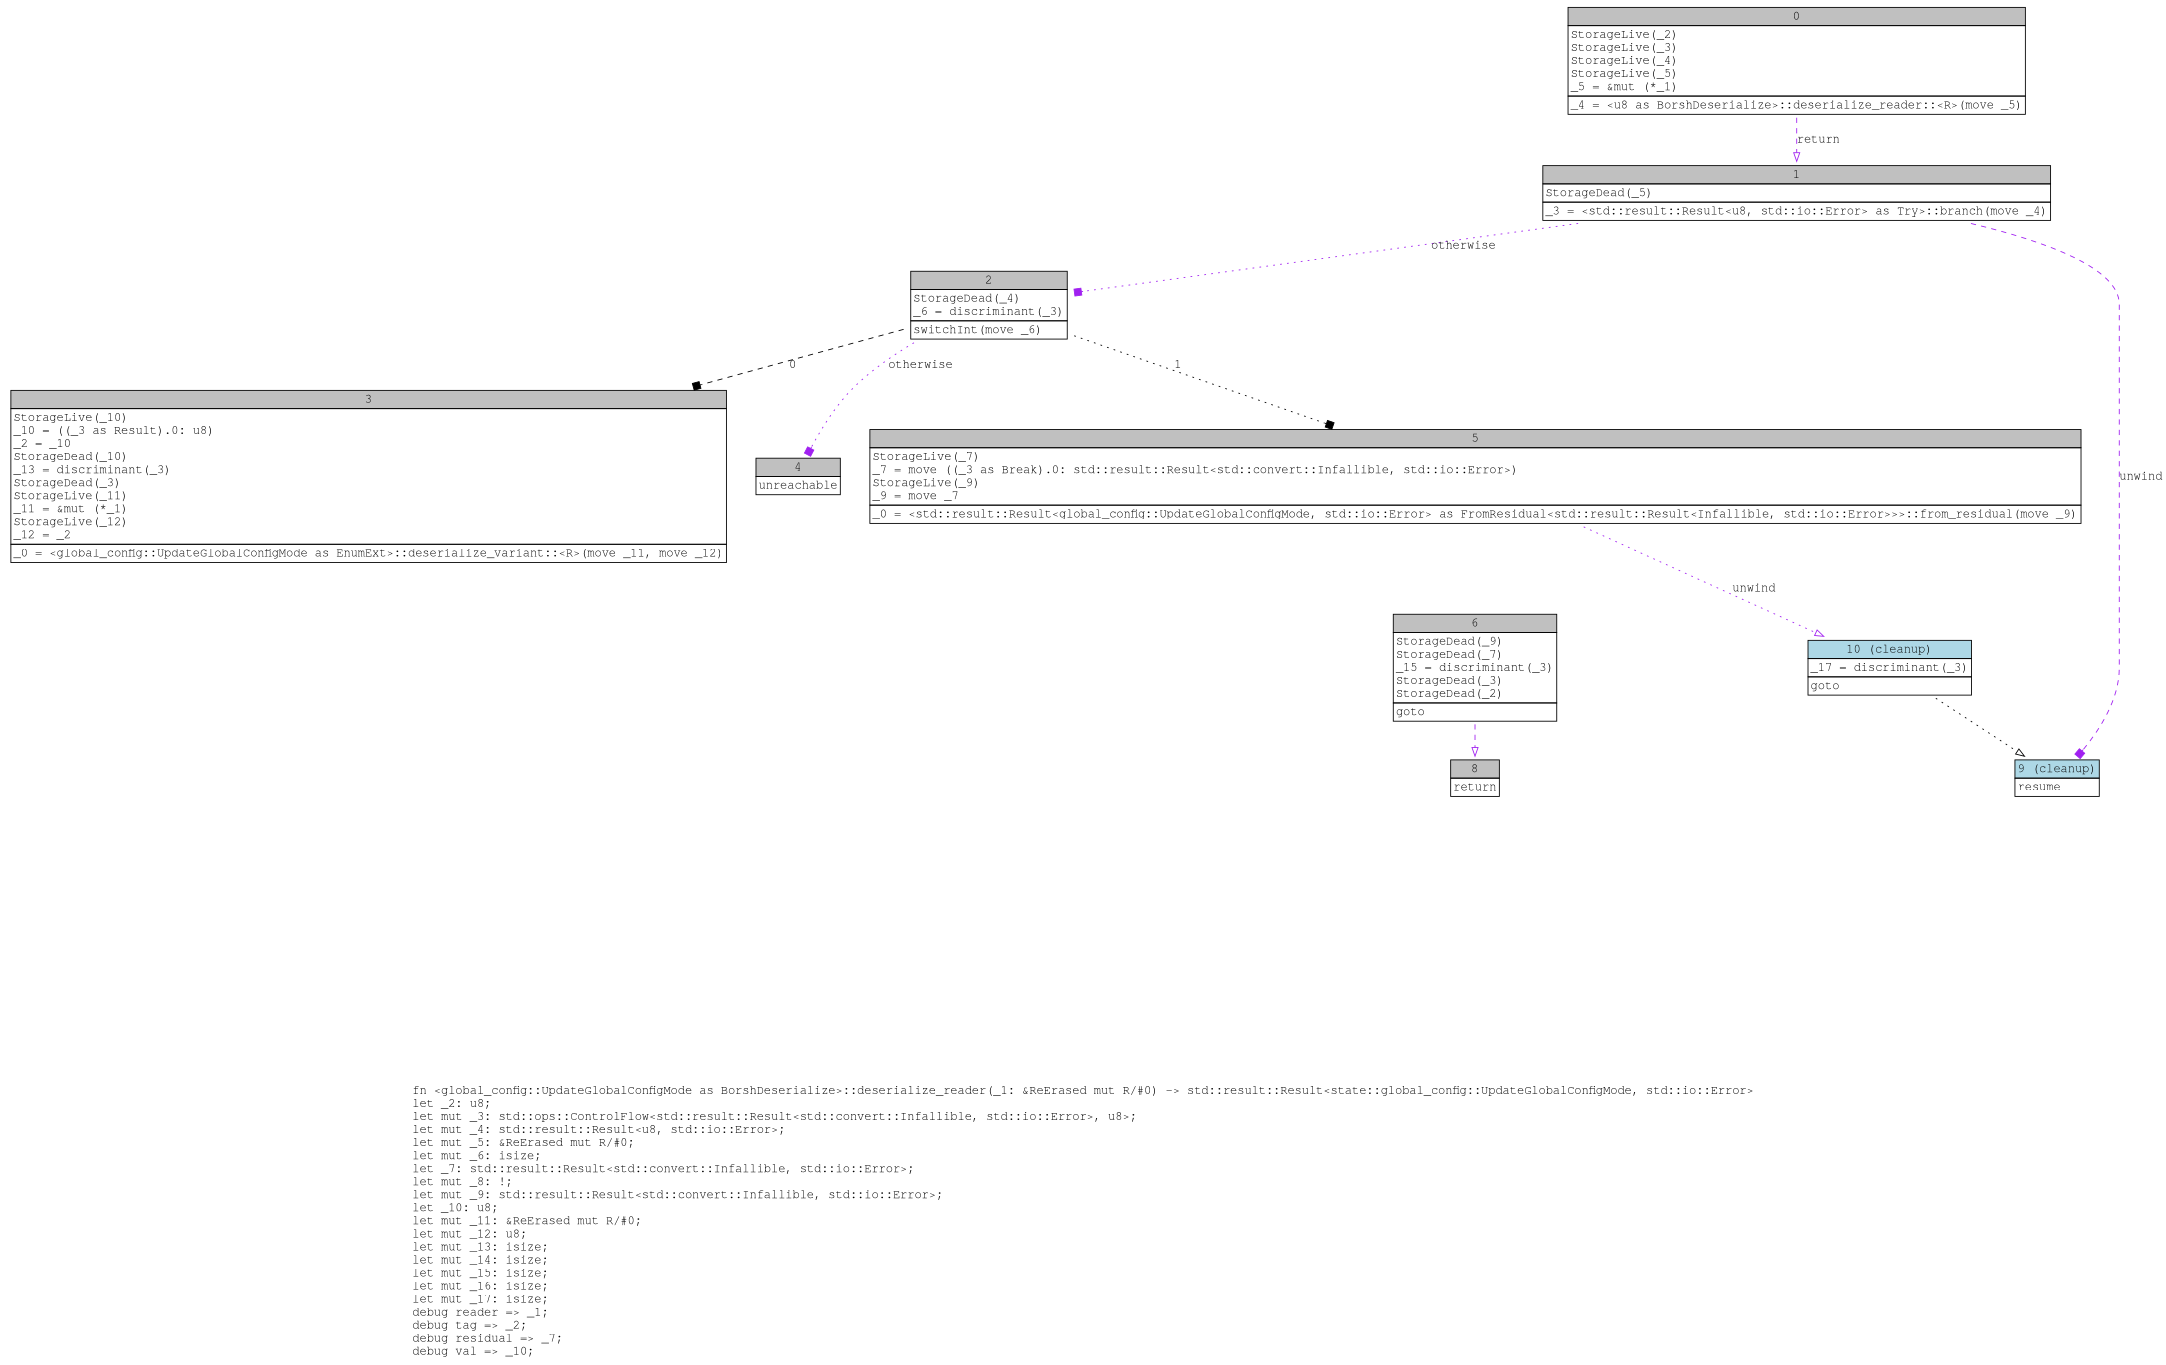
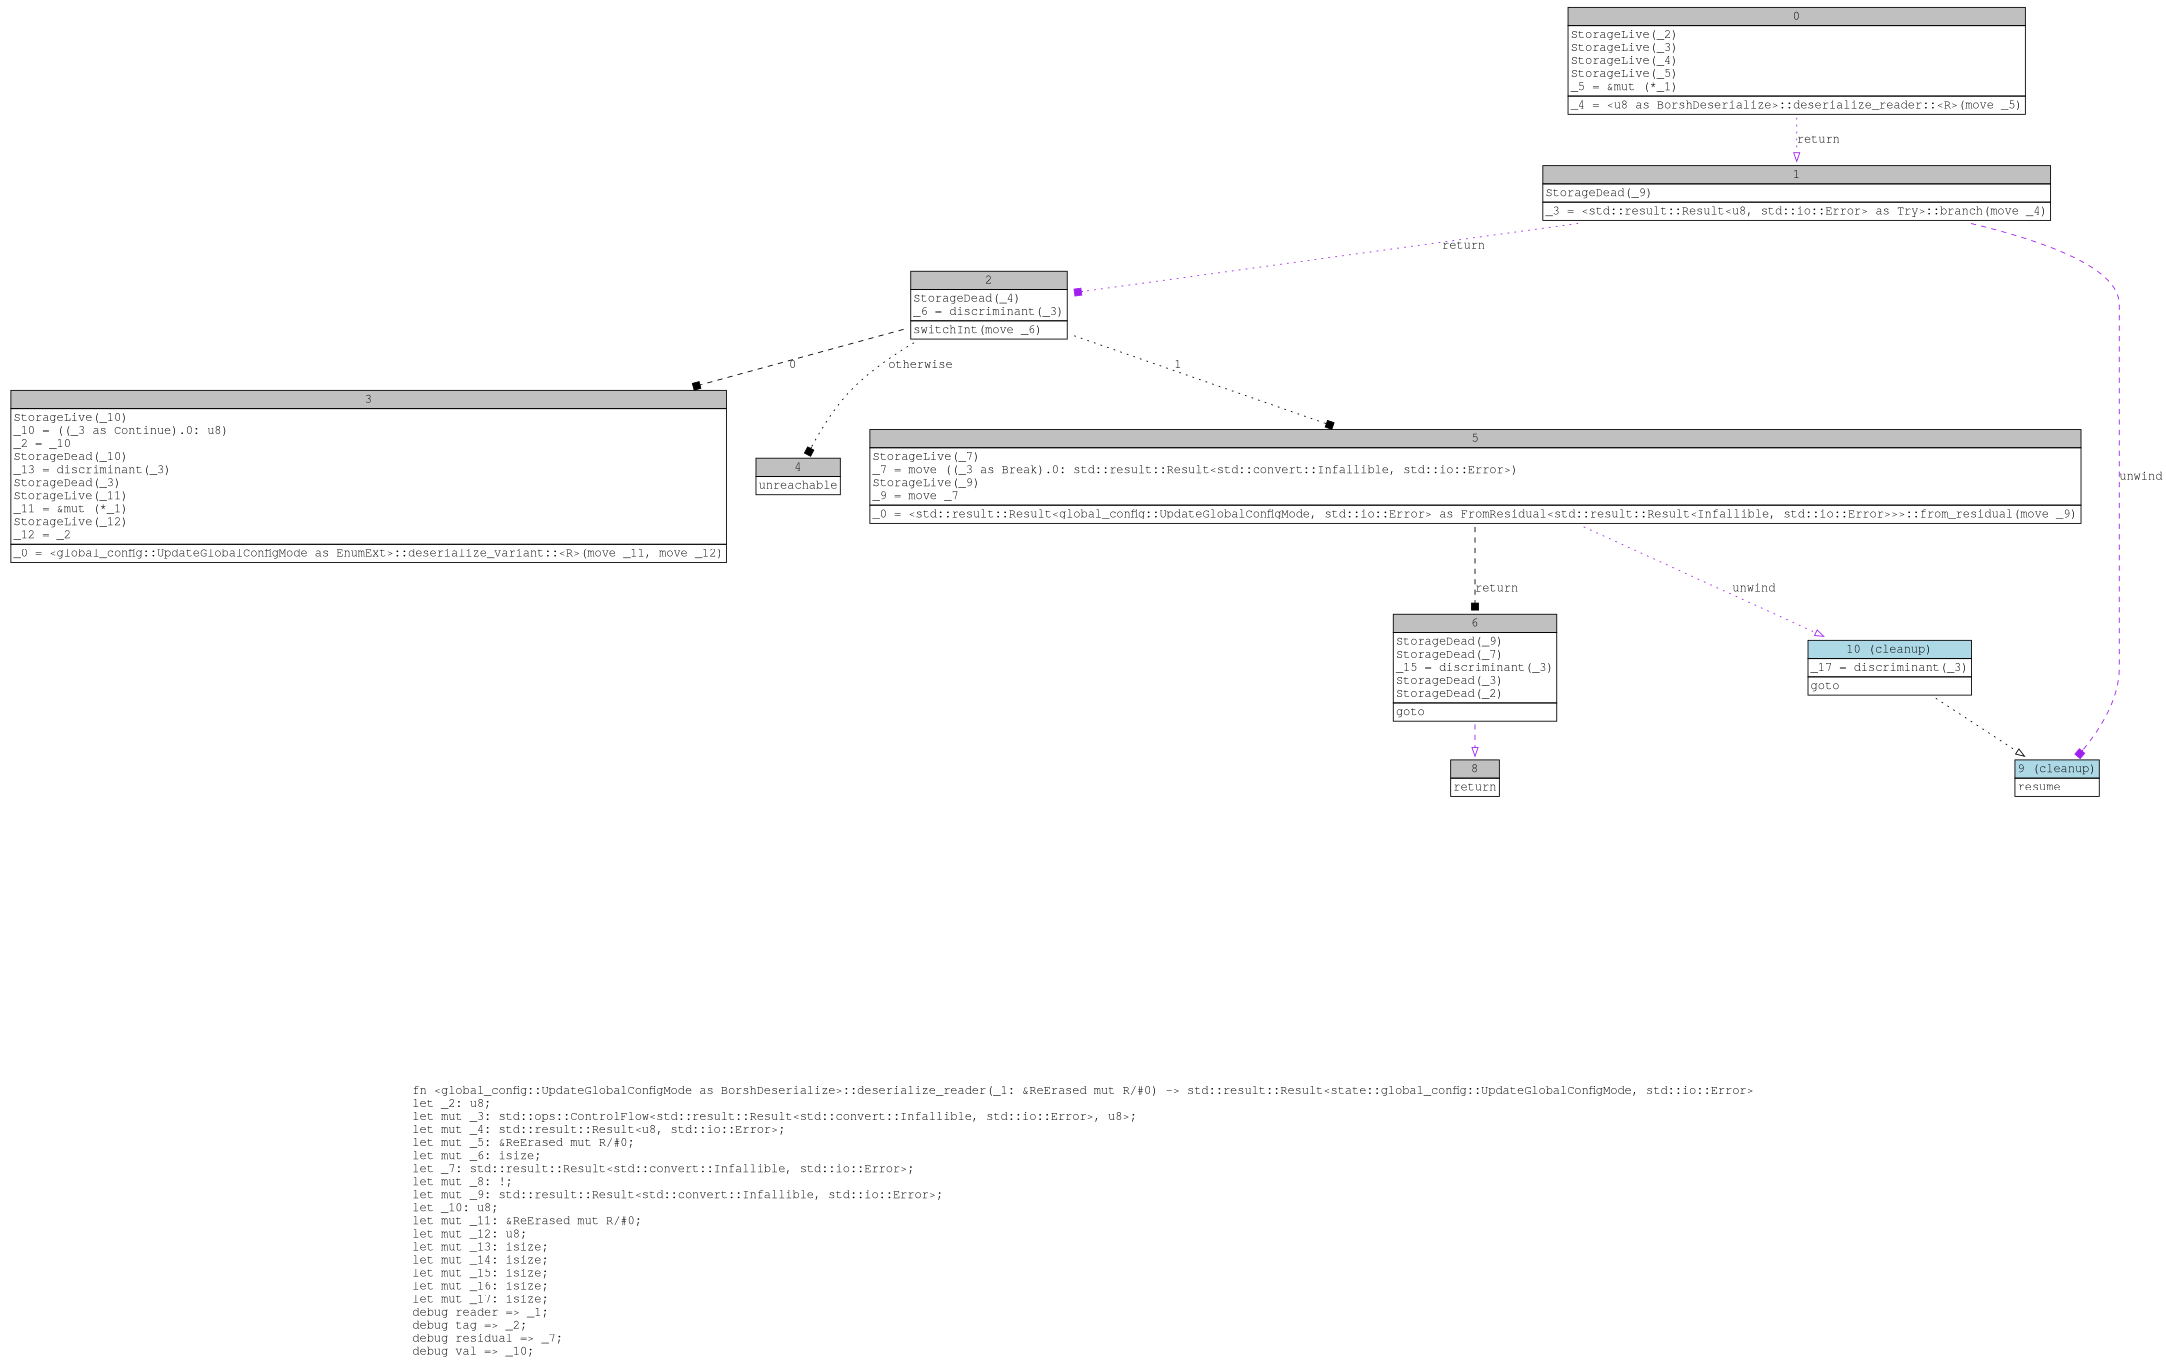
(1797, 135) -> (1797, 135)
(1599, 193) -> (1599, 193)
(1464, 246) -> (1464, 246)
(854, 387) -> (854, 387)
(114, 430) -> (121, 430)
none -> (1475, 564)
